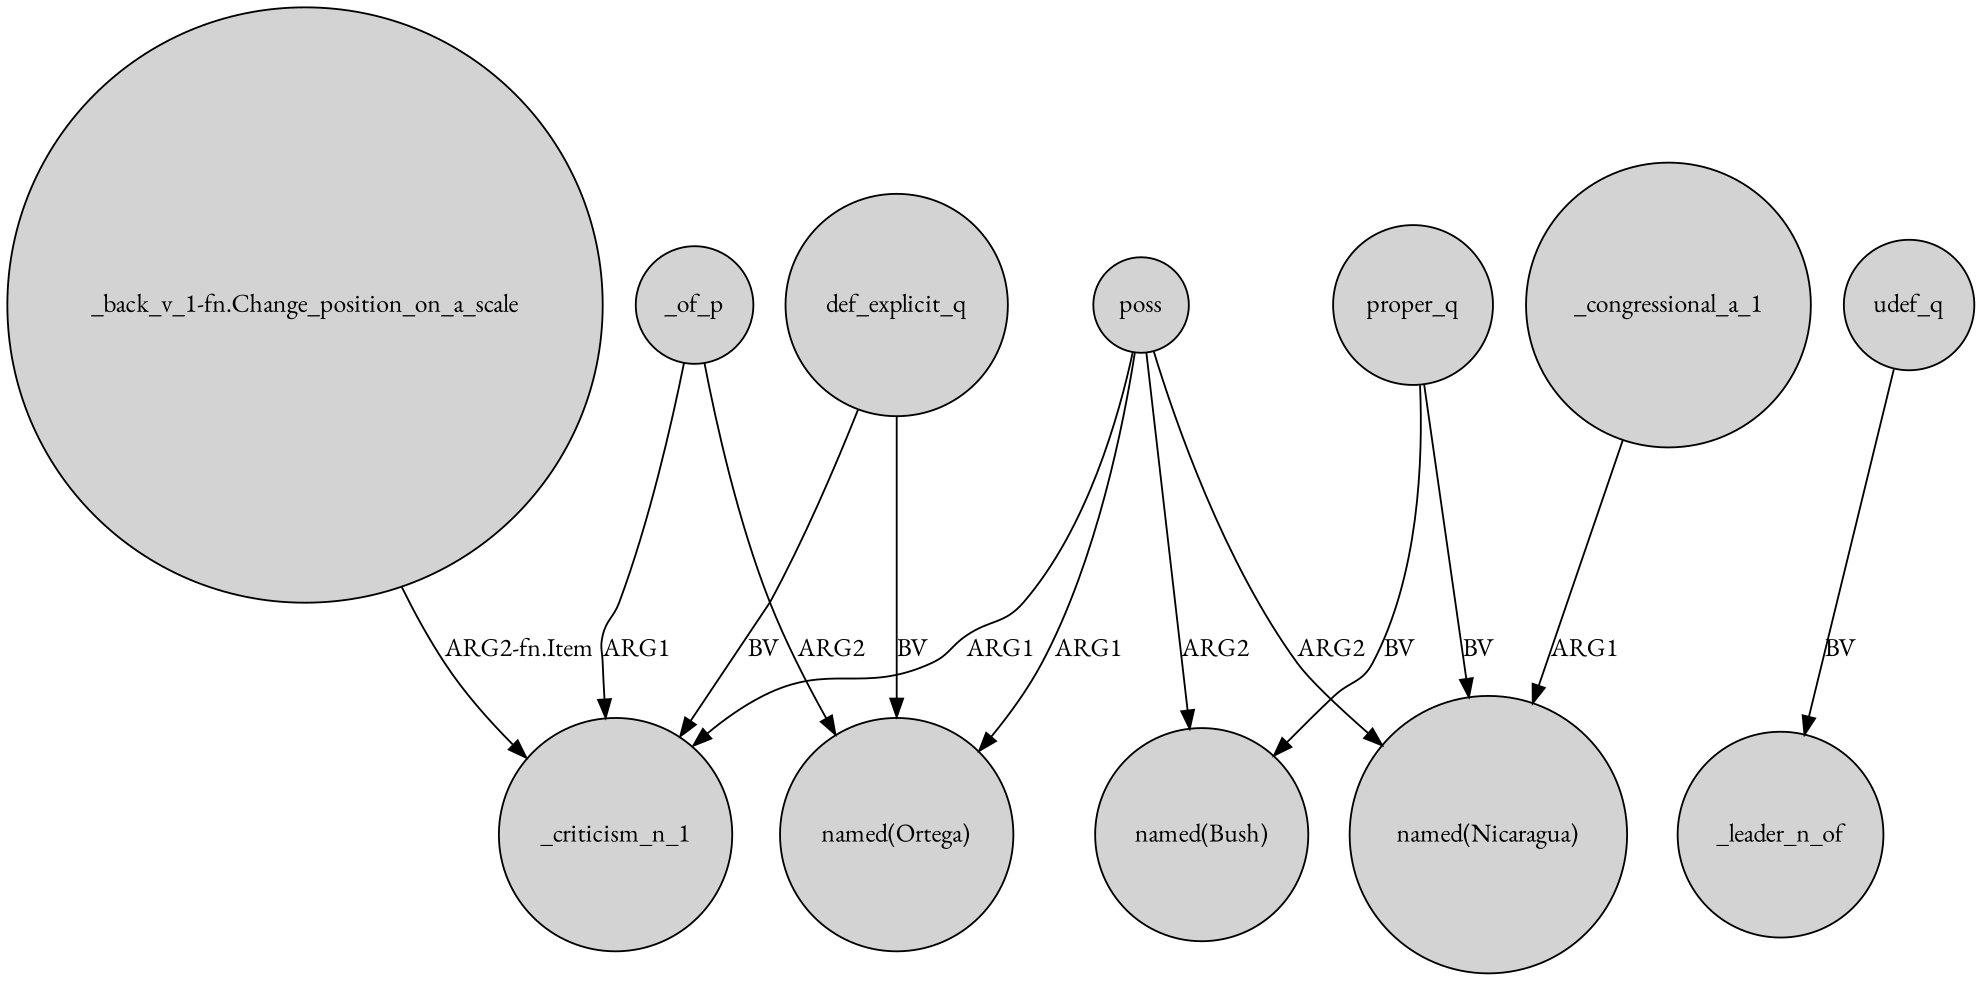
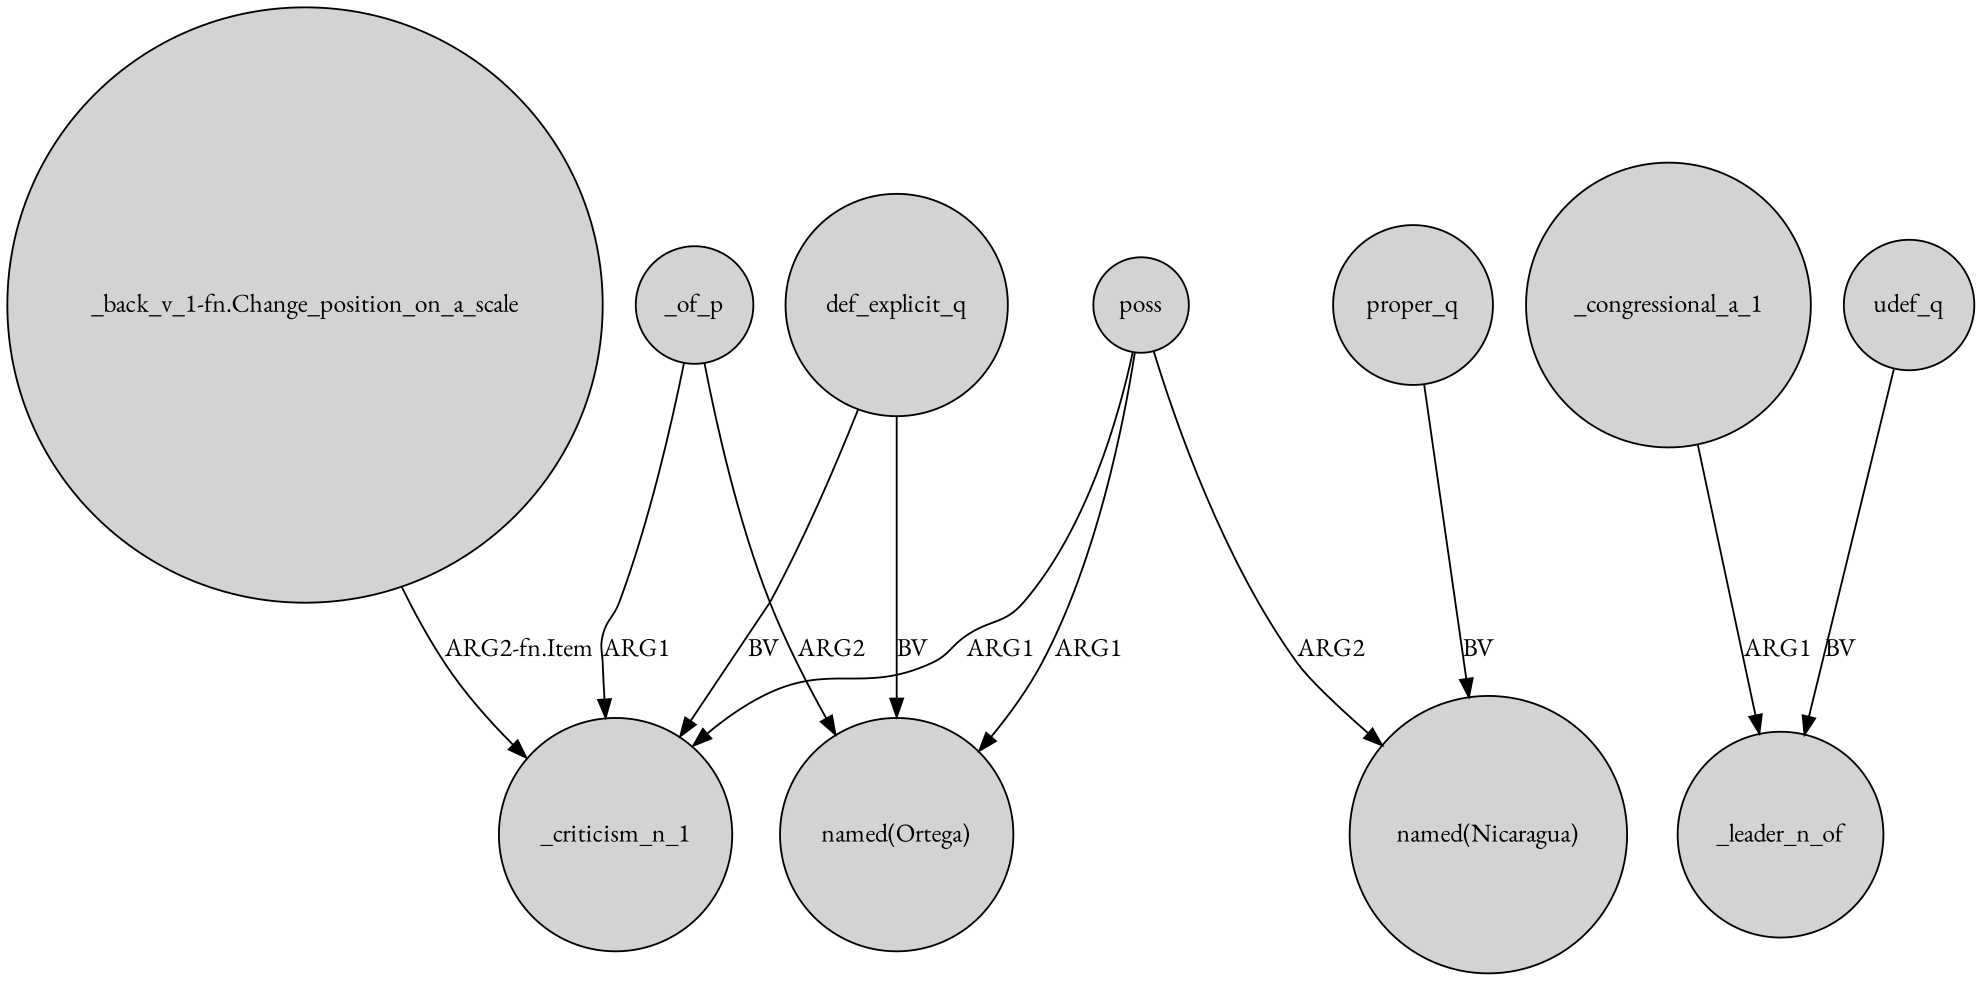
(1581, 563) -> (1727, 580)
(1202, 835) -> none
